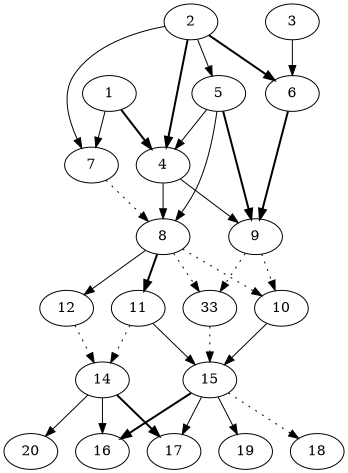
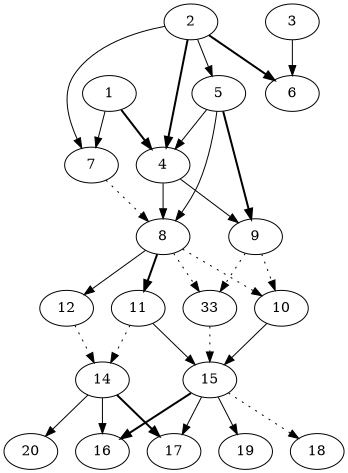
(275, 160) -> none
